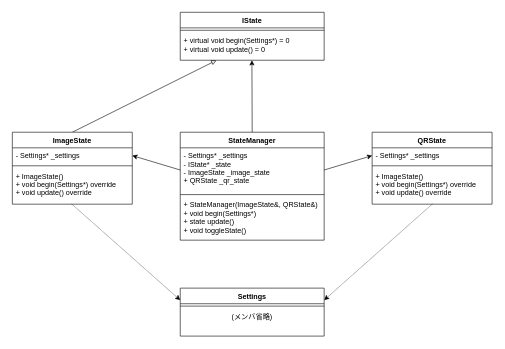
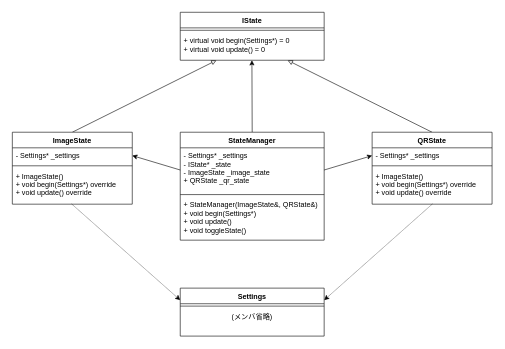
none -> (362, 97)
(255, 205) -> (255, 205)
